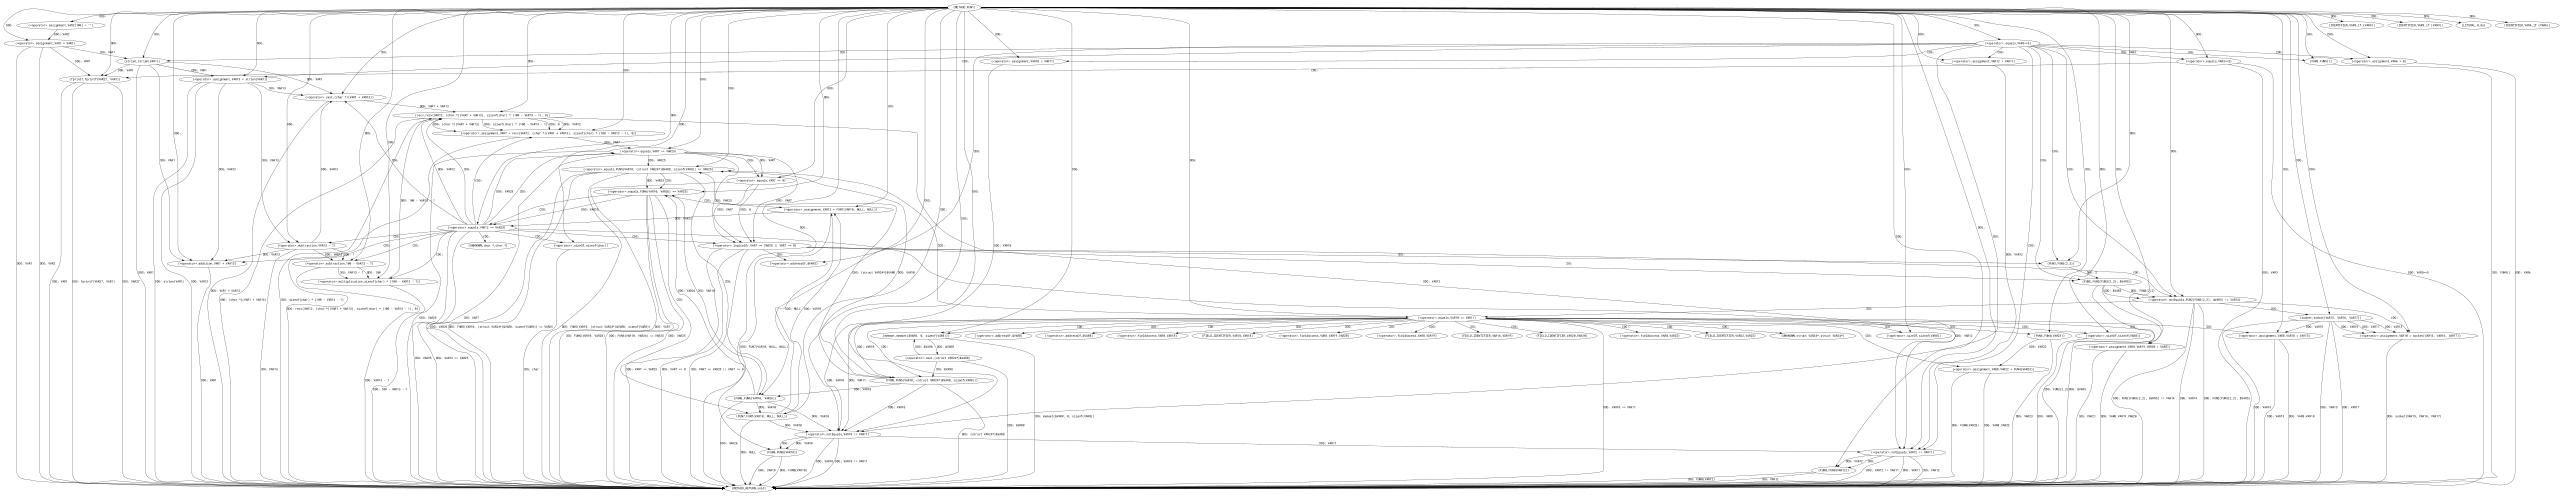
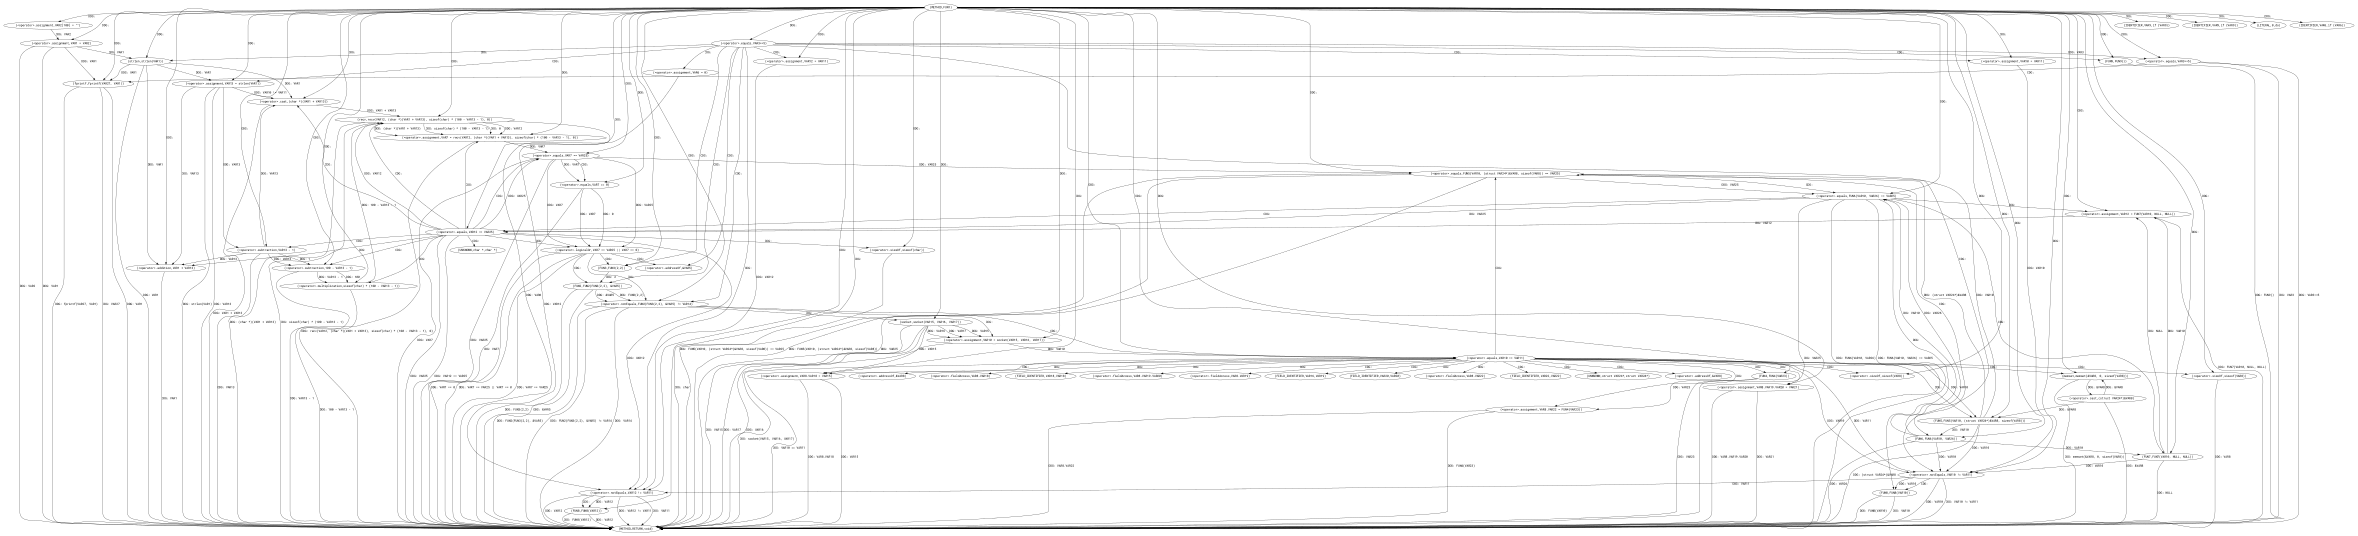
(1682, 9) -> none
(277, 88) -> (270, 93)
(778, 224) -> (1934, 354)
none -> (1153, 354)
